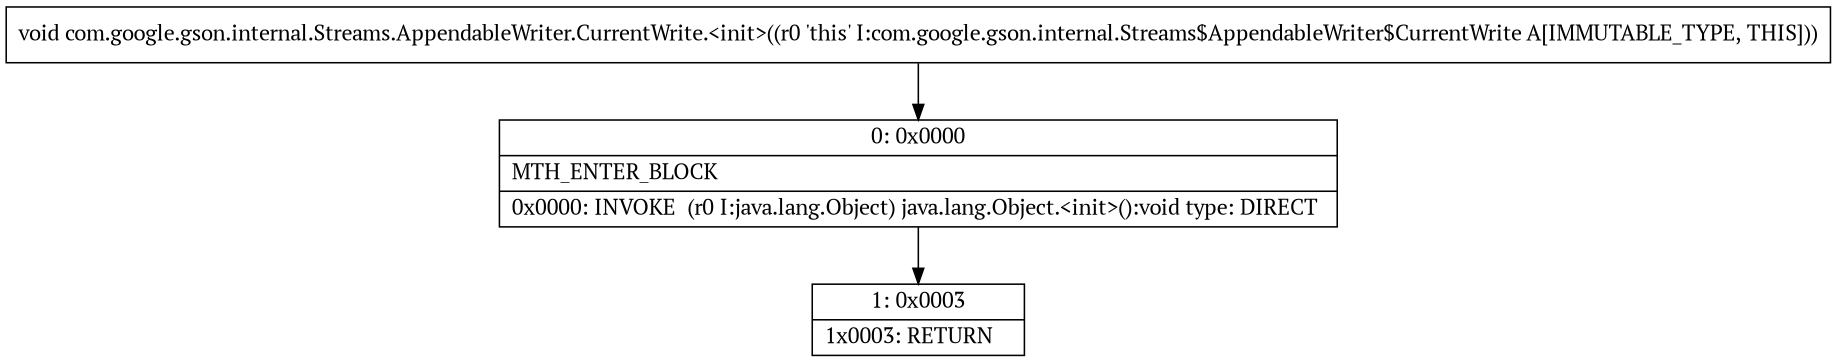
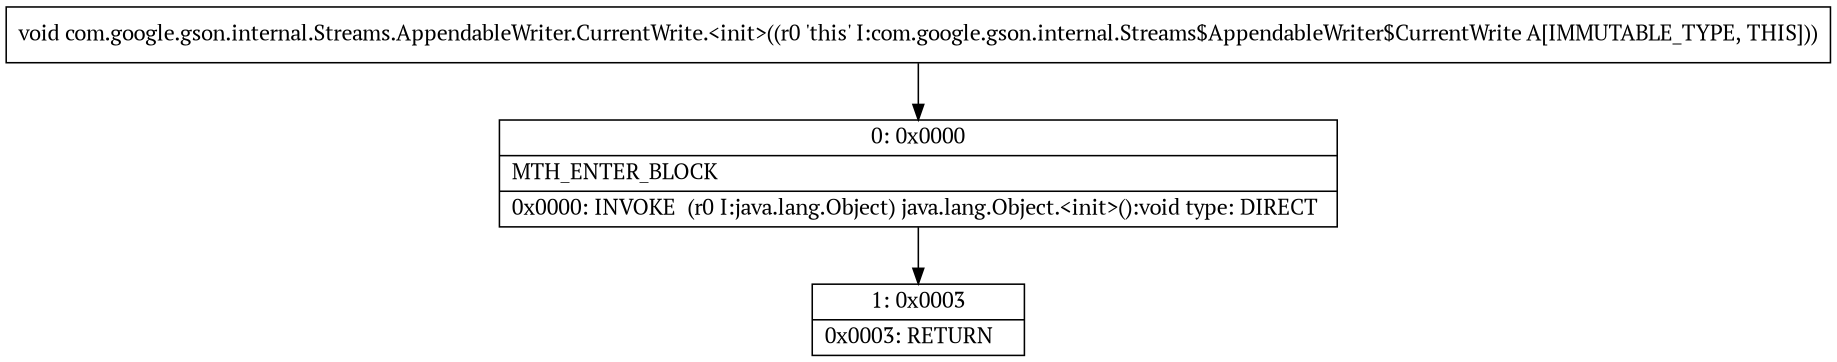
(918, 337) -> (918, 337)
